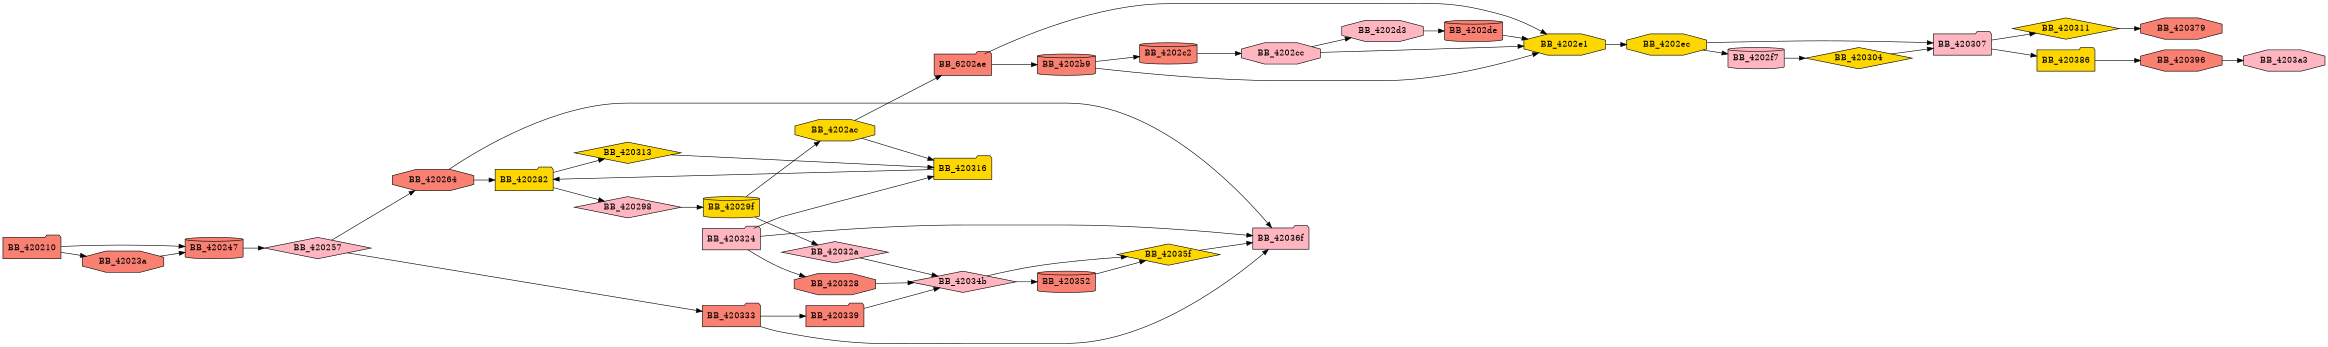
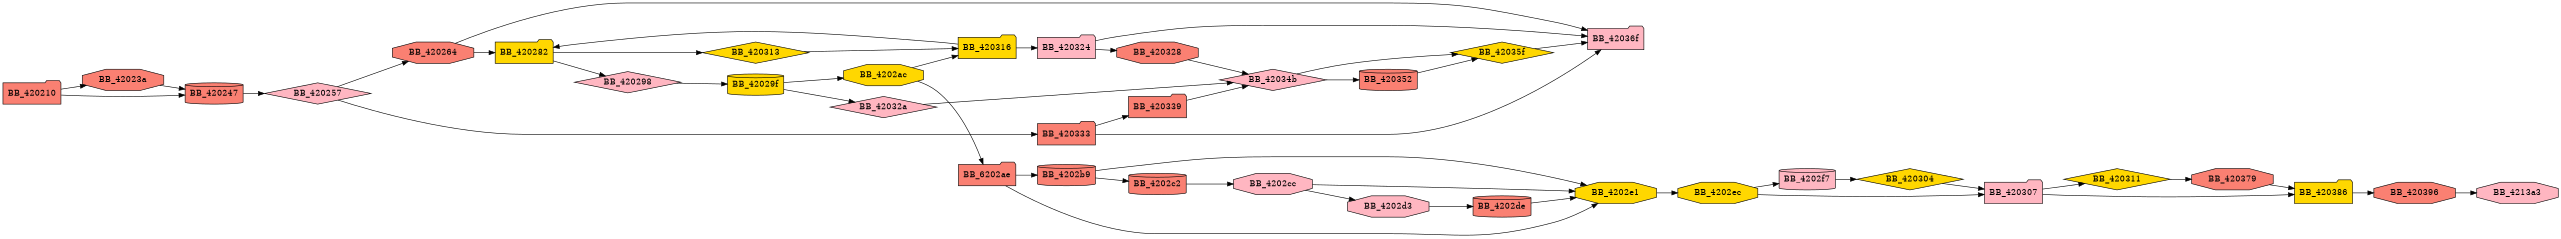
(2284, 61) -> (2517, 193)
none -> (2279, 186)
(840, 201) -> (1024, 48)
